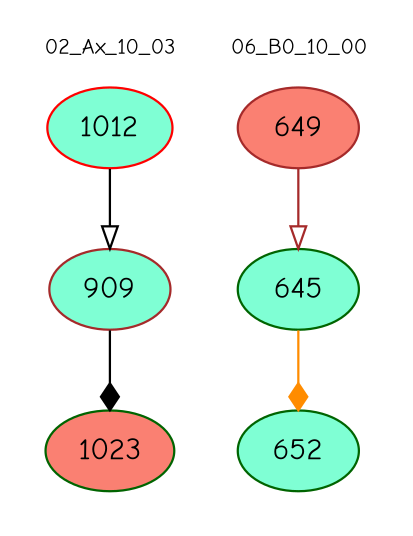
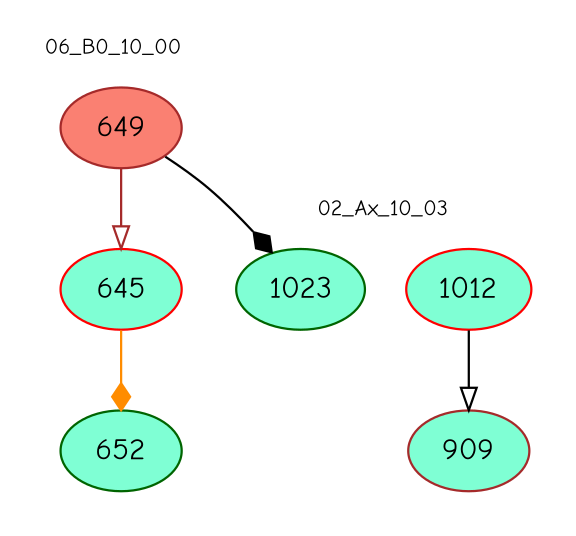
(298, 289) -> (121, 289)
(110, 357) -> (233, 211)
(110, 451) -> (301, 289)
